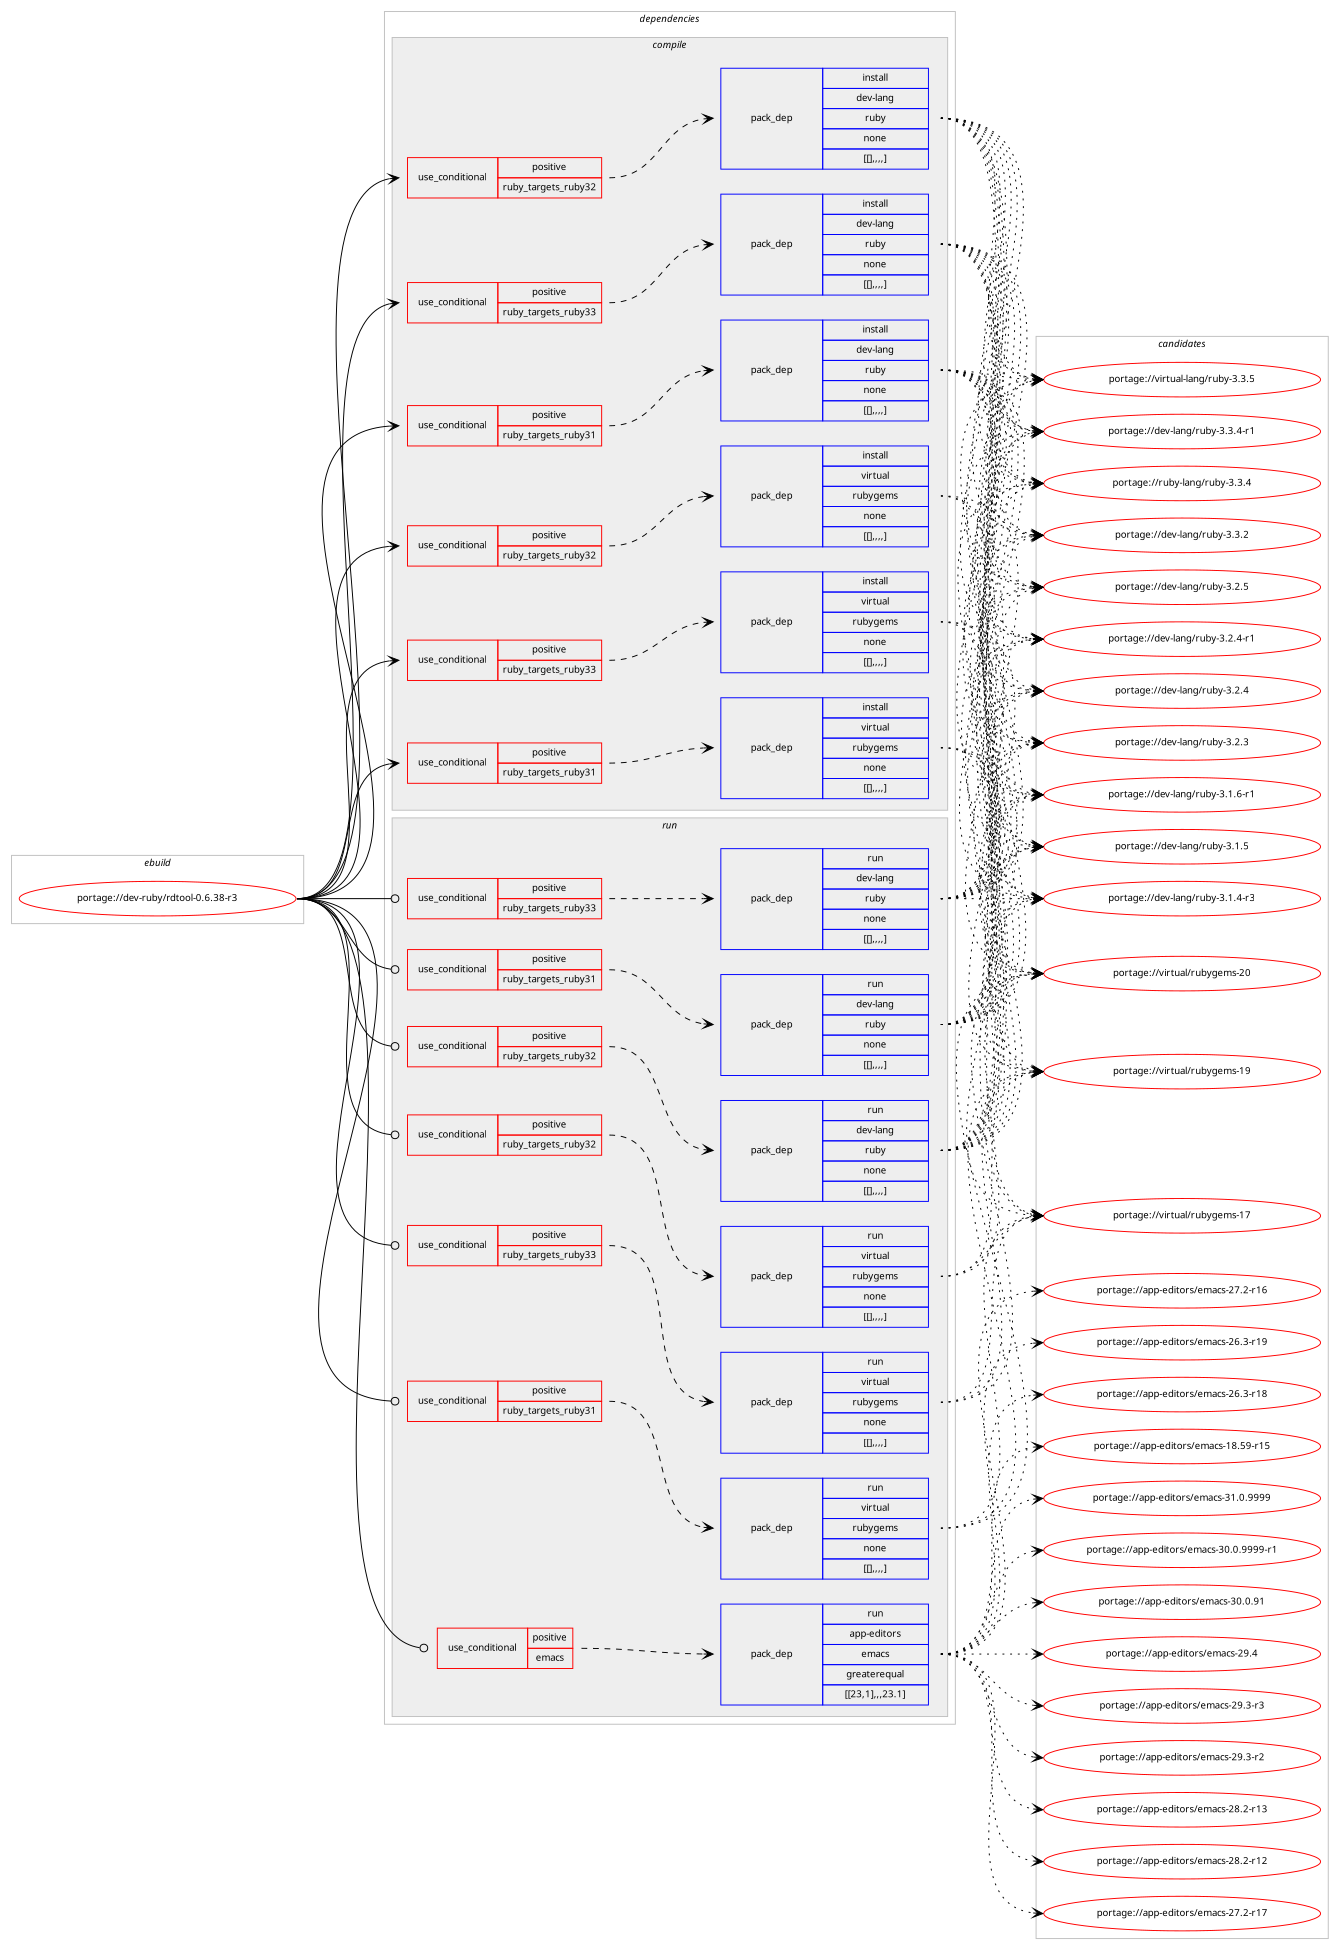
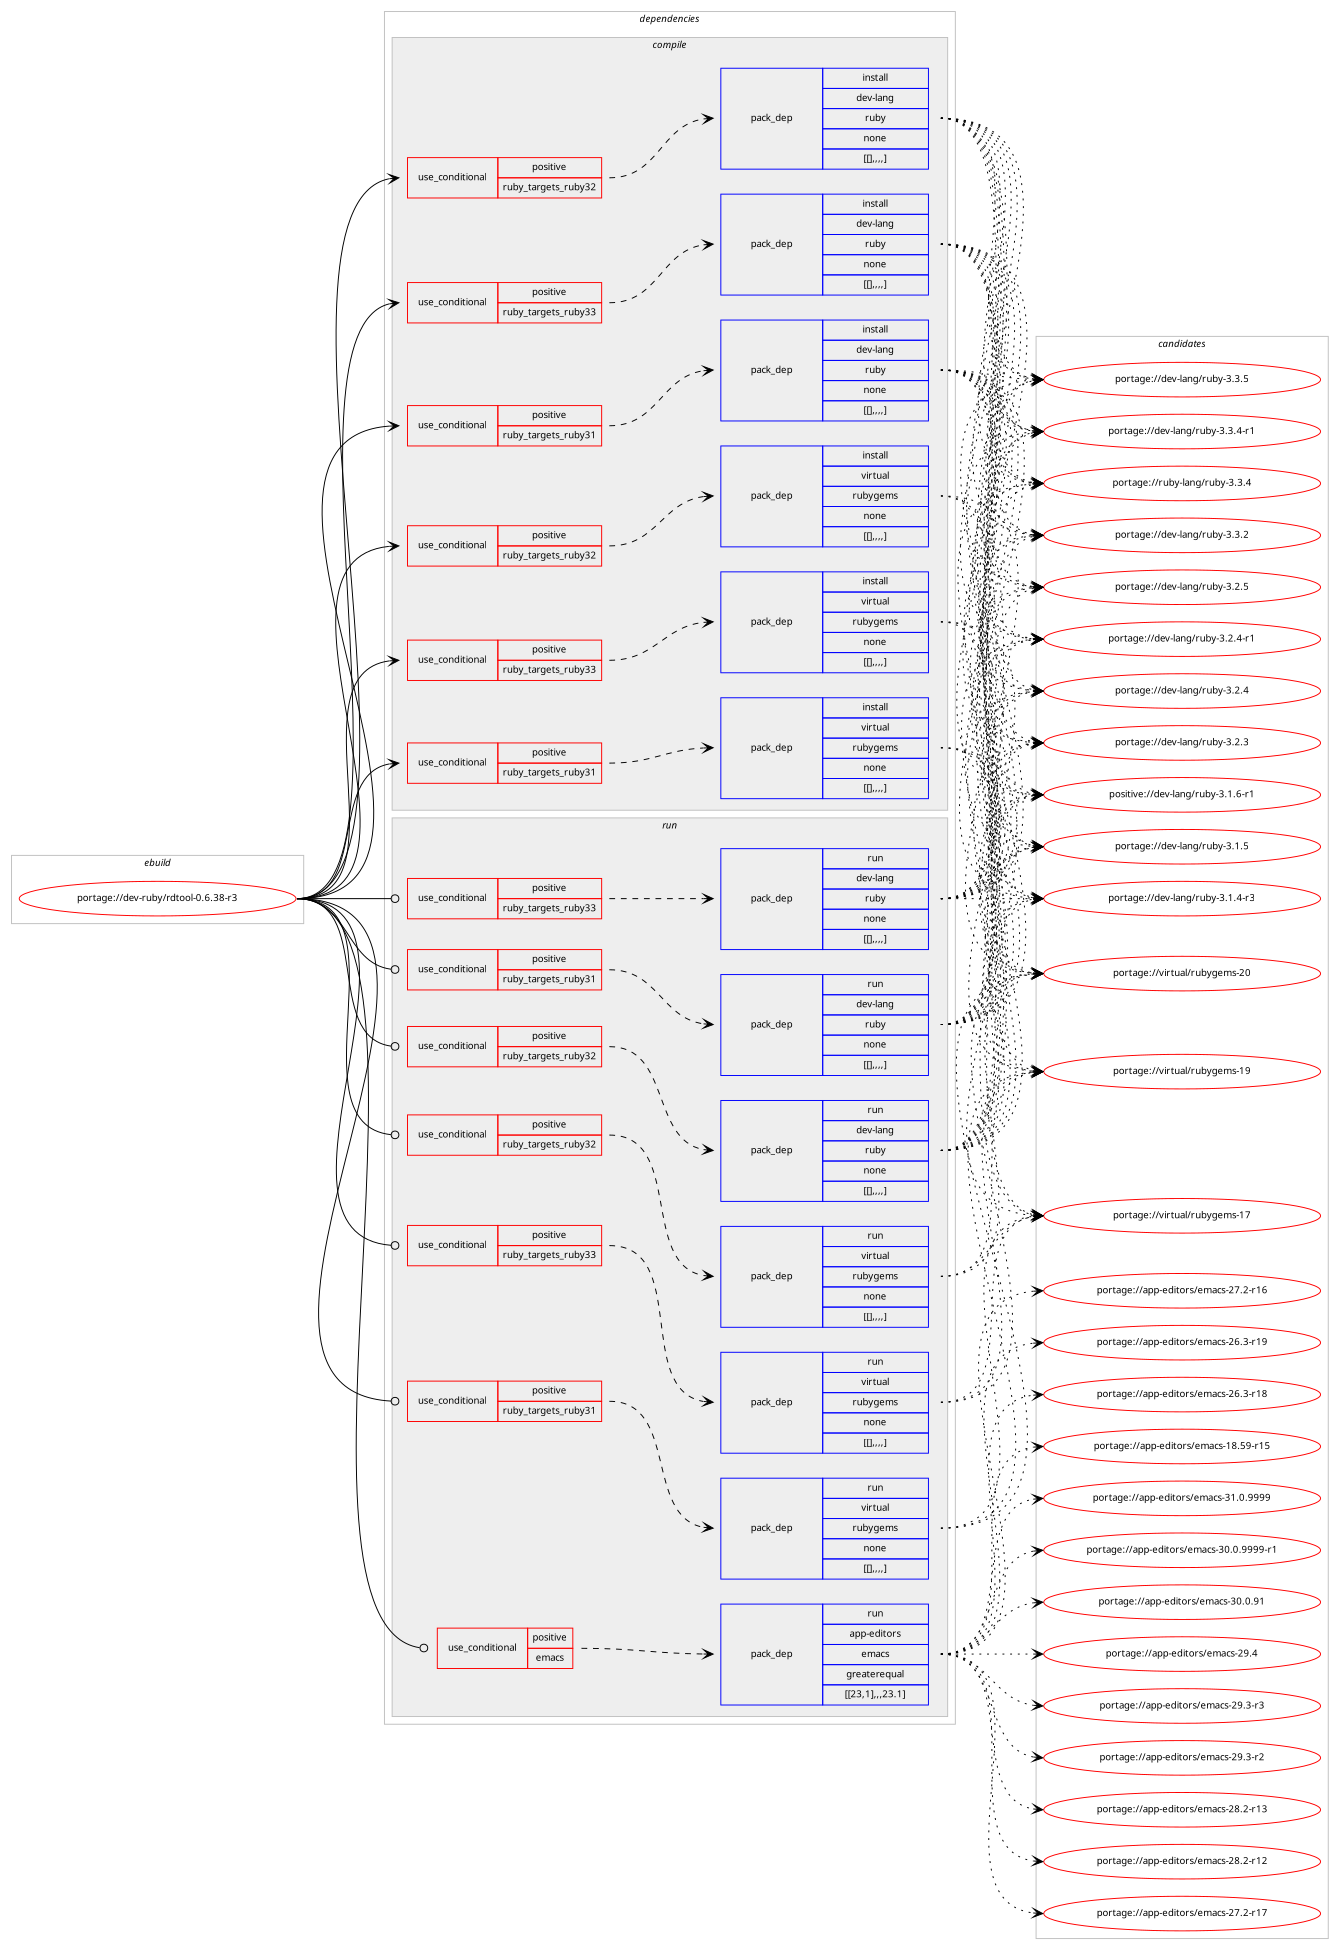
(1182, 380) -> (1182, 380)
(1182, 795) -> (1182, 795)
